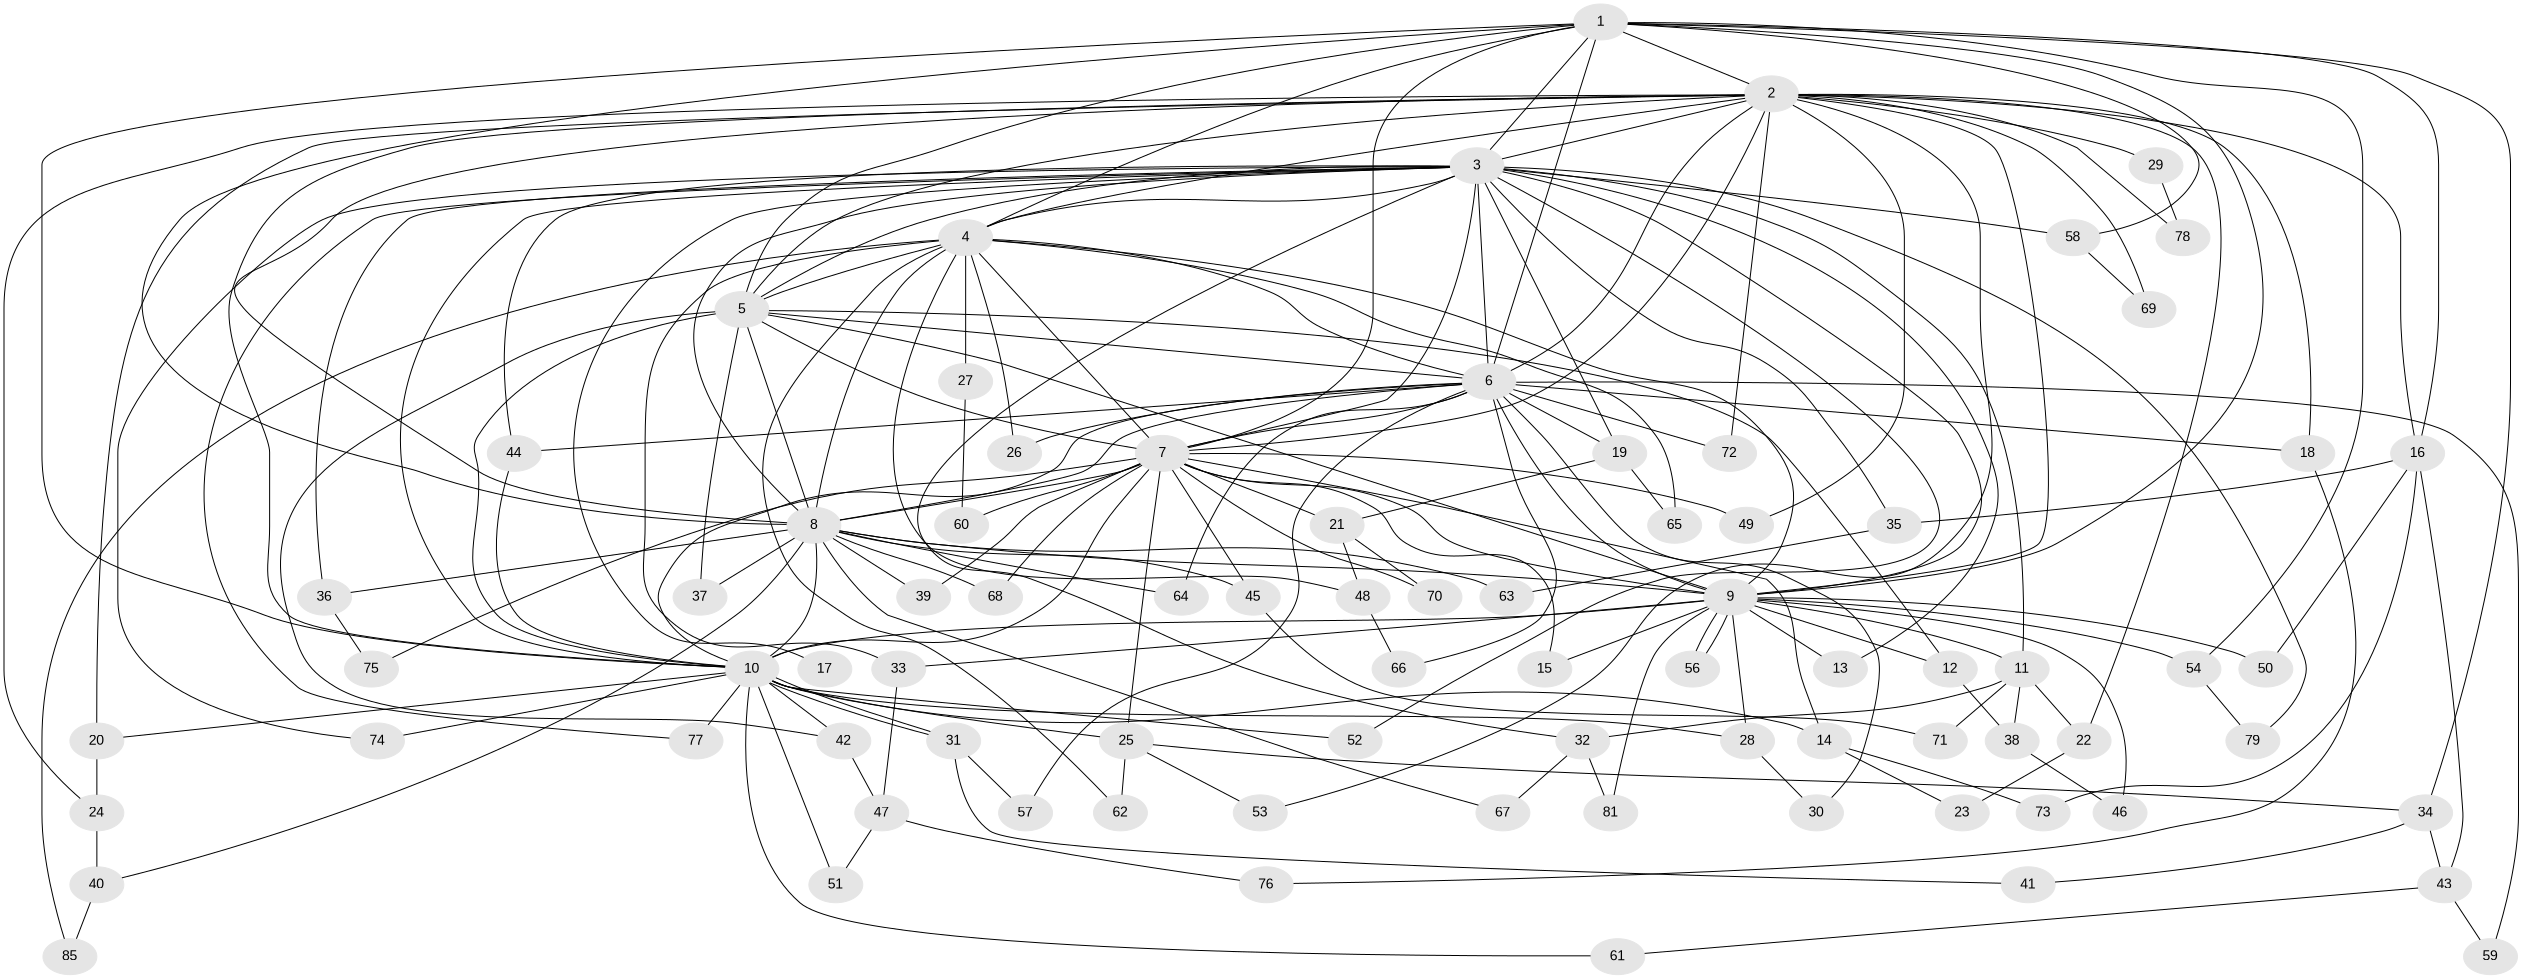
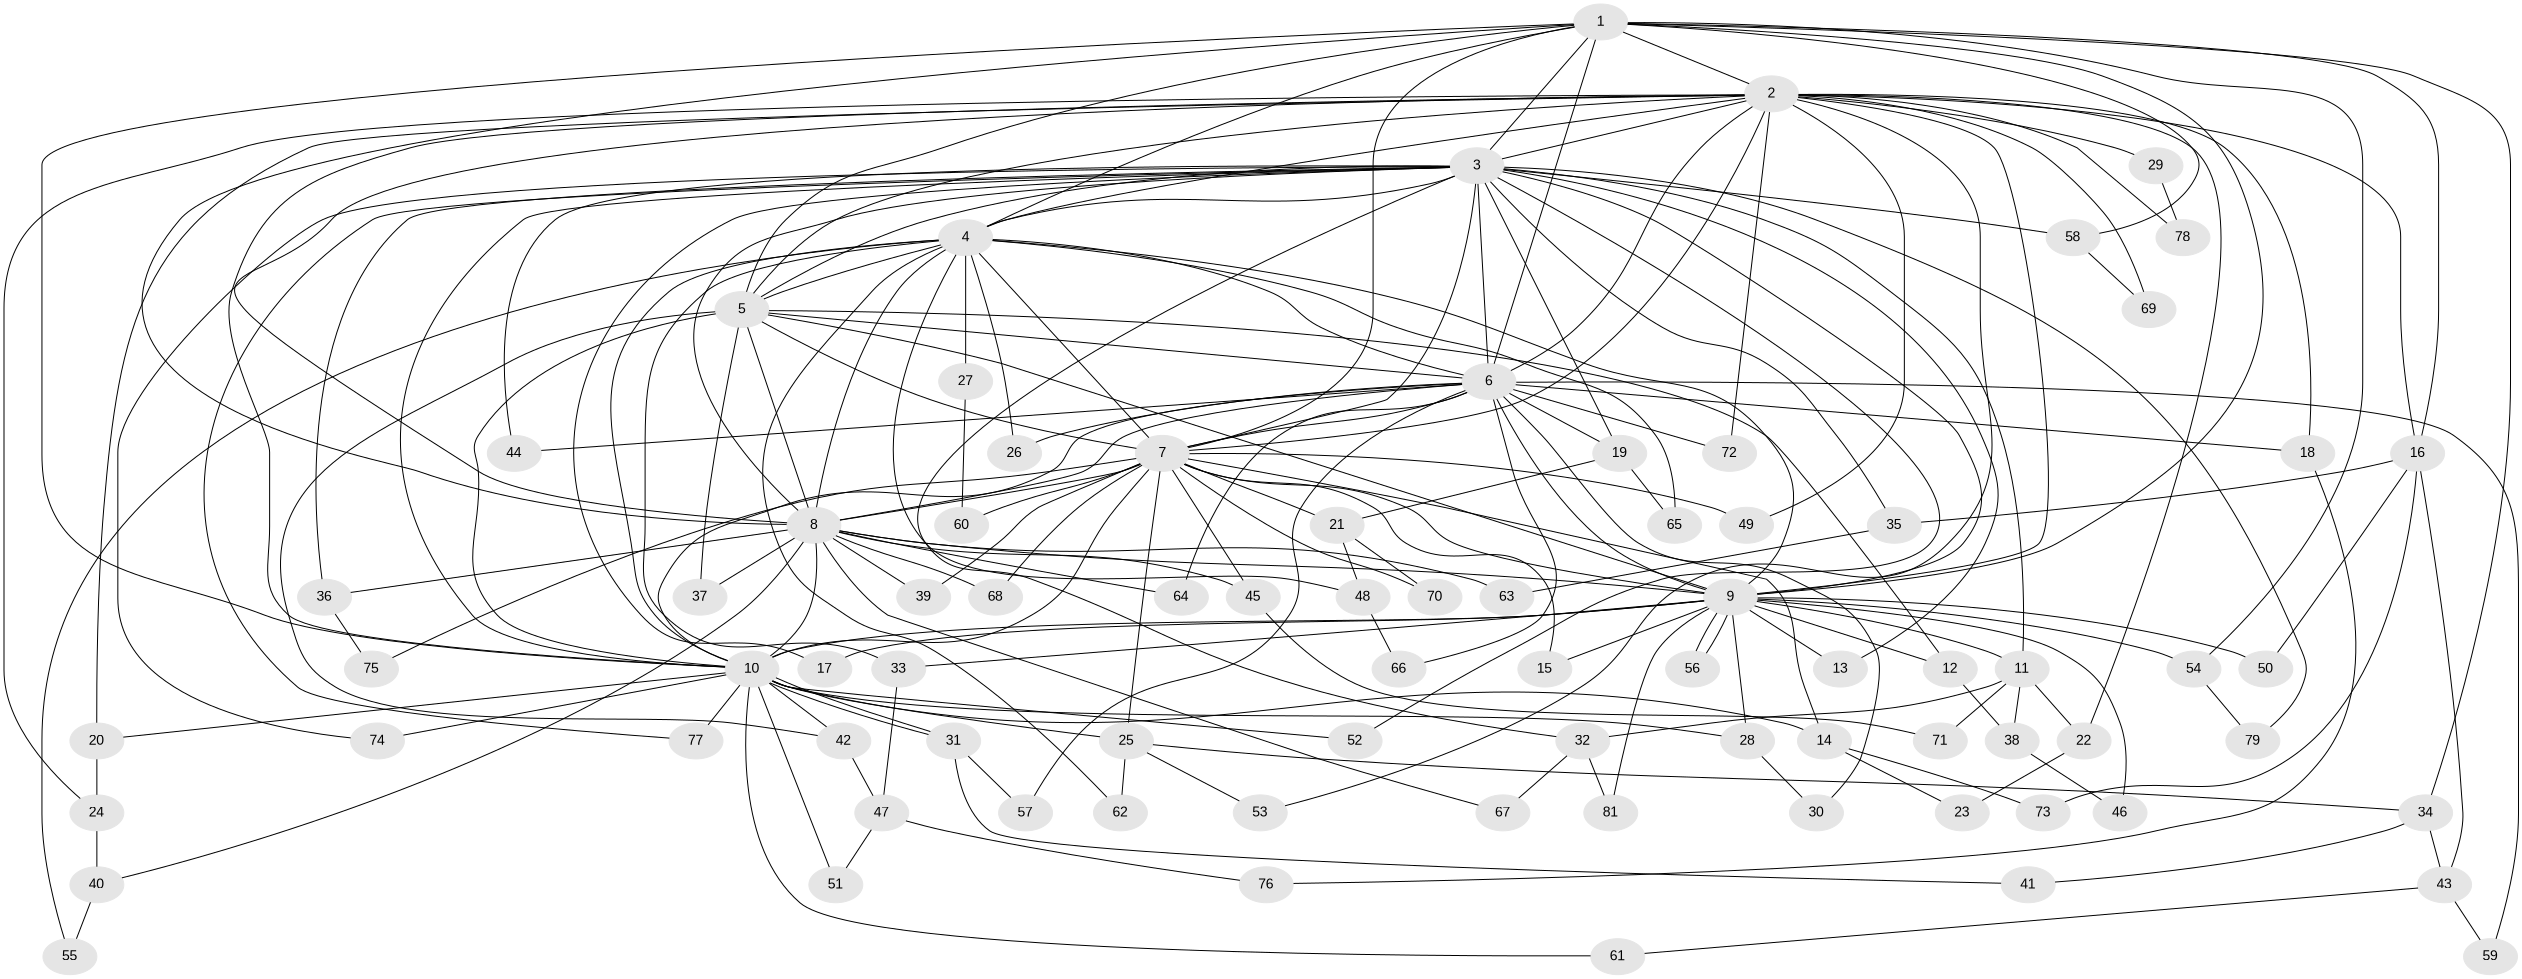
none -> (1274, 622)
(537, 629) -> (621, 354)
(70, 957) -> (70, 957)
